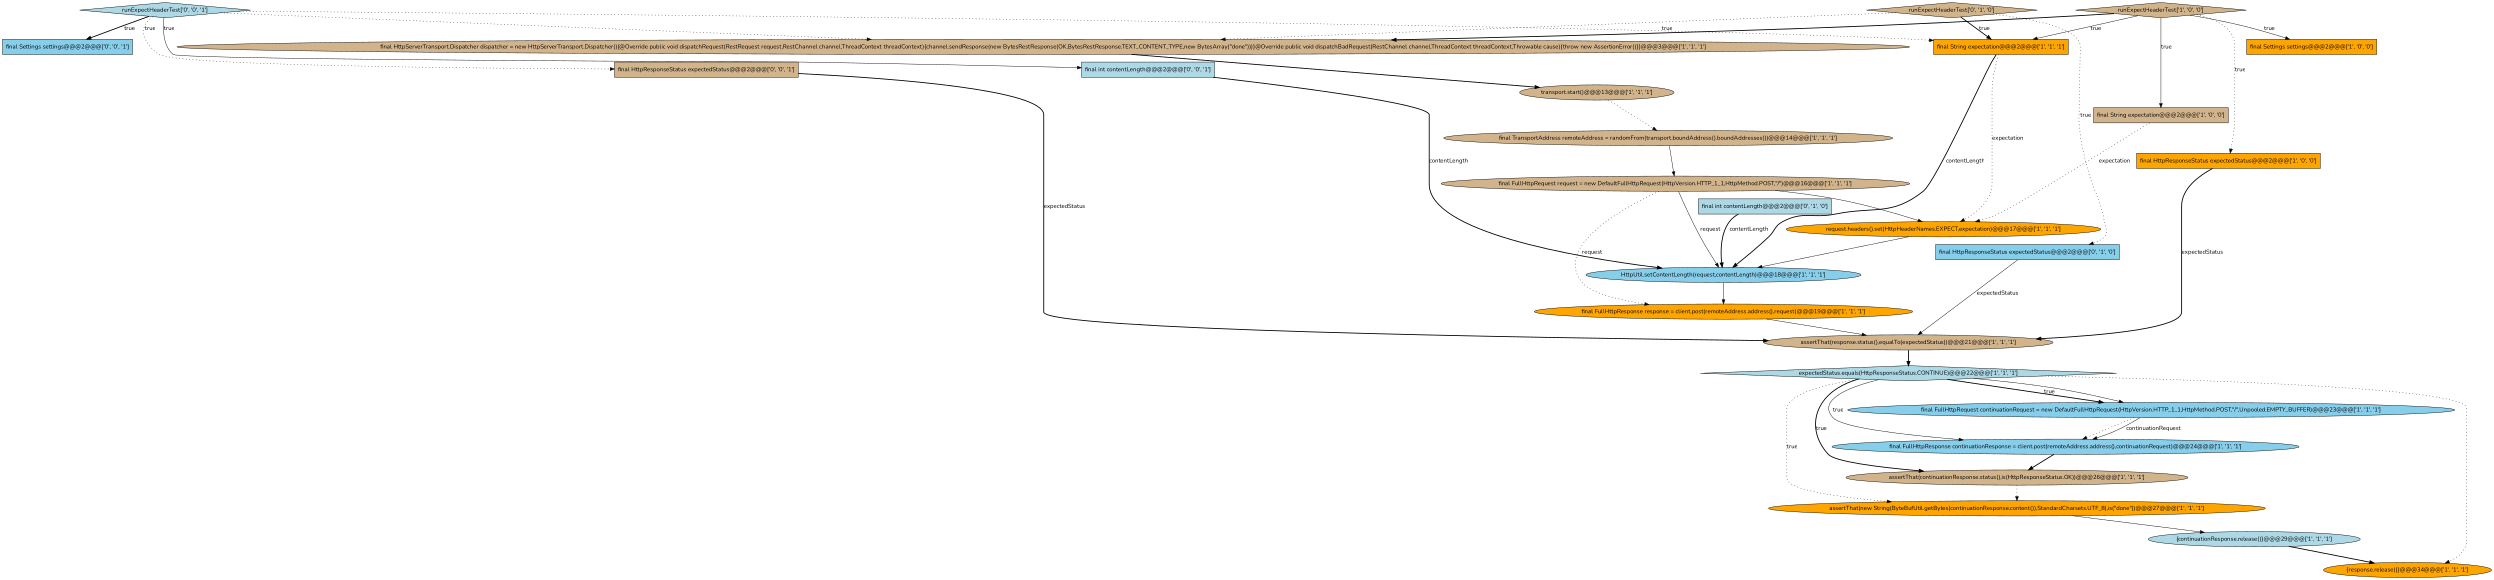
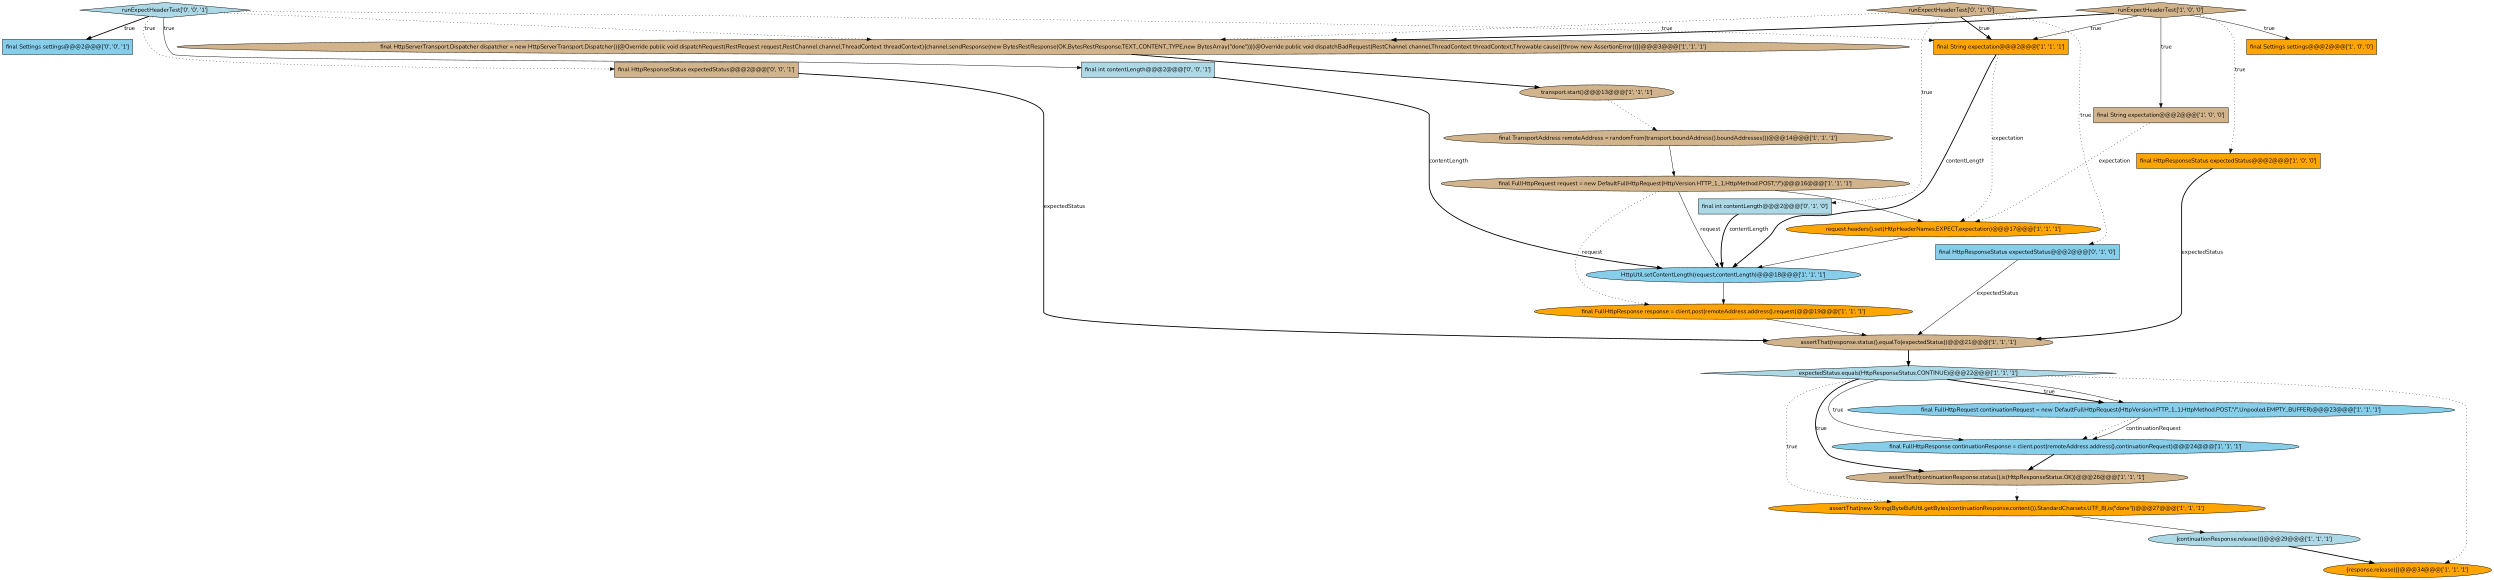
none -> (1922, 141)
